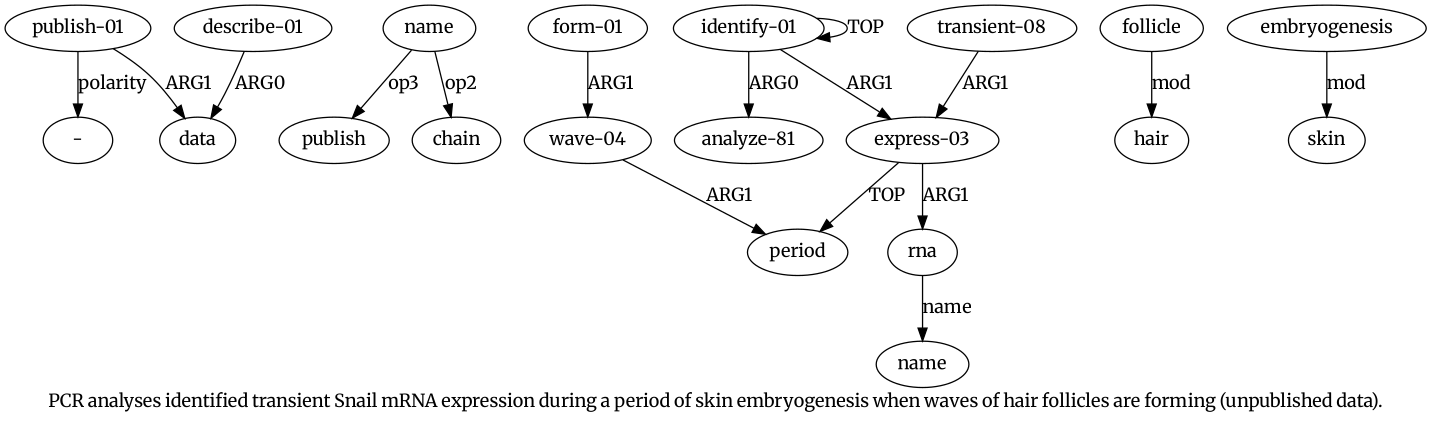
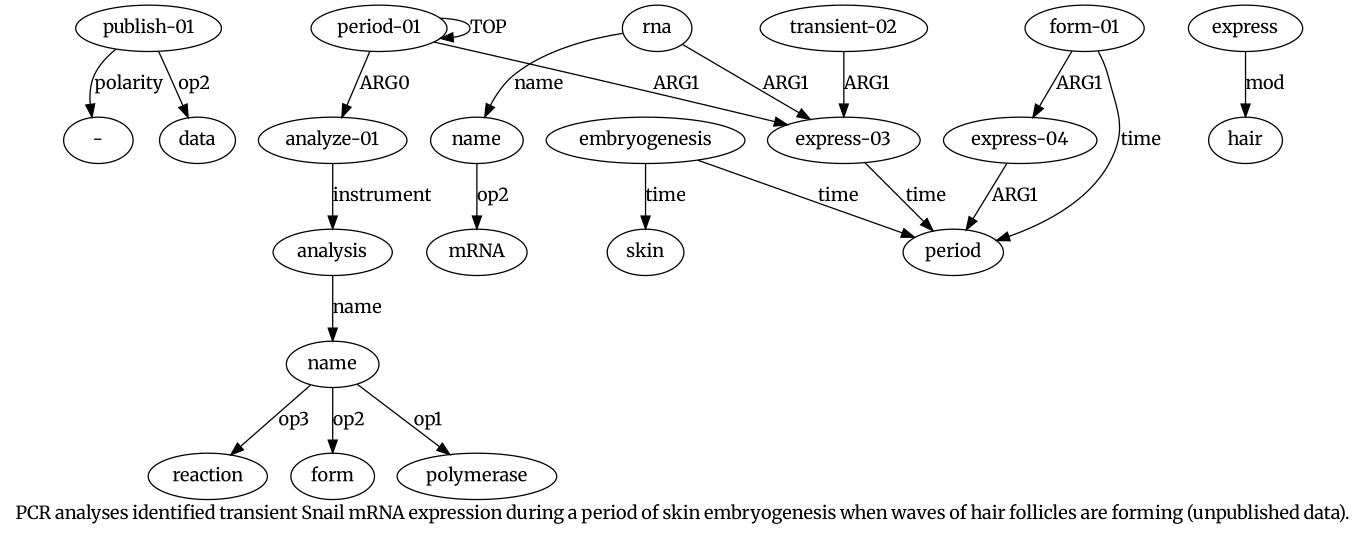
(253, 28) -> none
(749, 28) -> (379, 28)
(992, 28) -> (844, 28)
(1152, 28) -> (1246, 28)
(189, 84) -> (194, 84)
(1347, 84) -> (666, 196)
(334, 140) -> (208, 476)
(456, 140) -> (333, 476)
(588, 140) -> (1020, 140)
(749, 140) -> (333, 140)
none -> (1107, 167)
(923, 190) -> (741, 79)
(887, 196) -> (926, 196)
none -> (800, 197)
none -> (333, 252)
none -> (477, 252)
none -> (477, 476)
